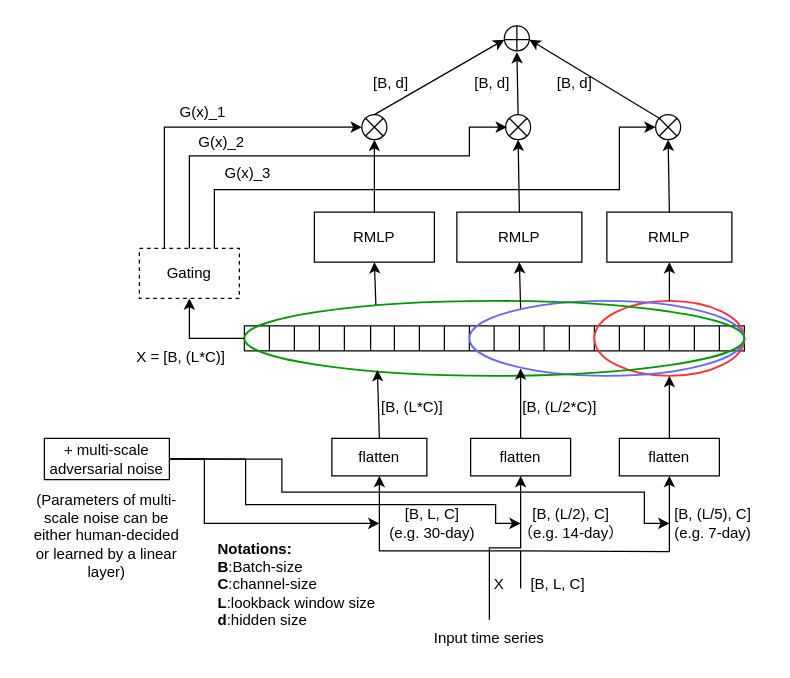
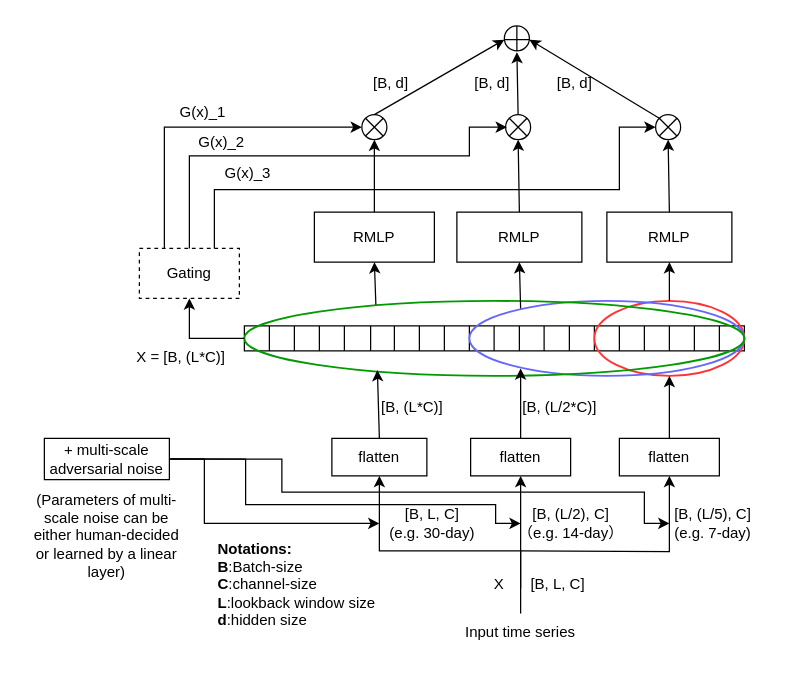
(489, 638) -> (521, 632)
